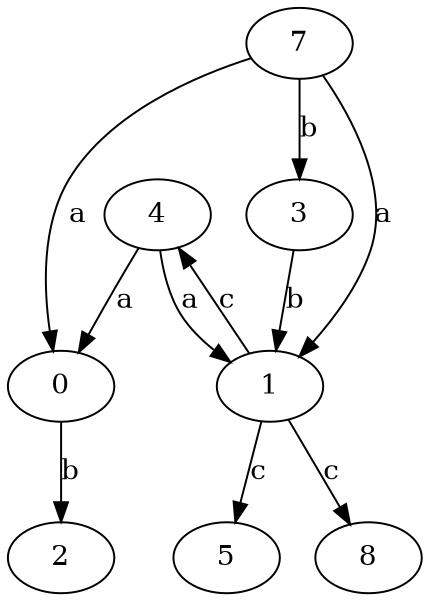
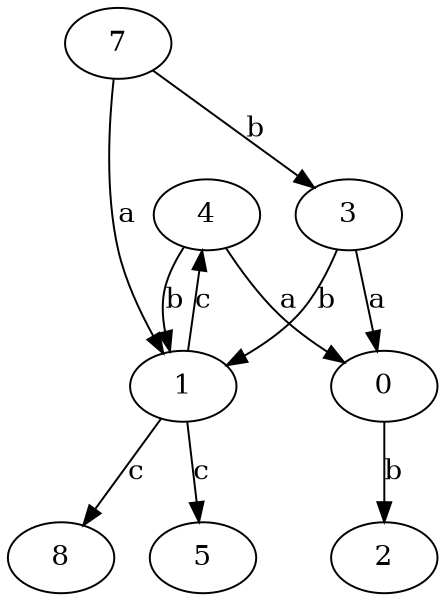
(89, 153) -> (365, 291)
(190, 301) -> (175, 301)
